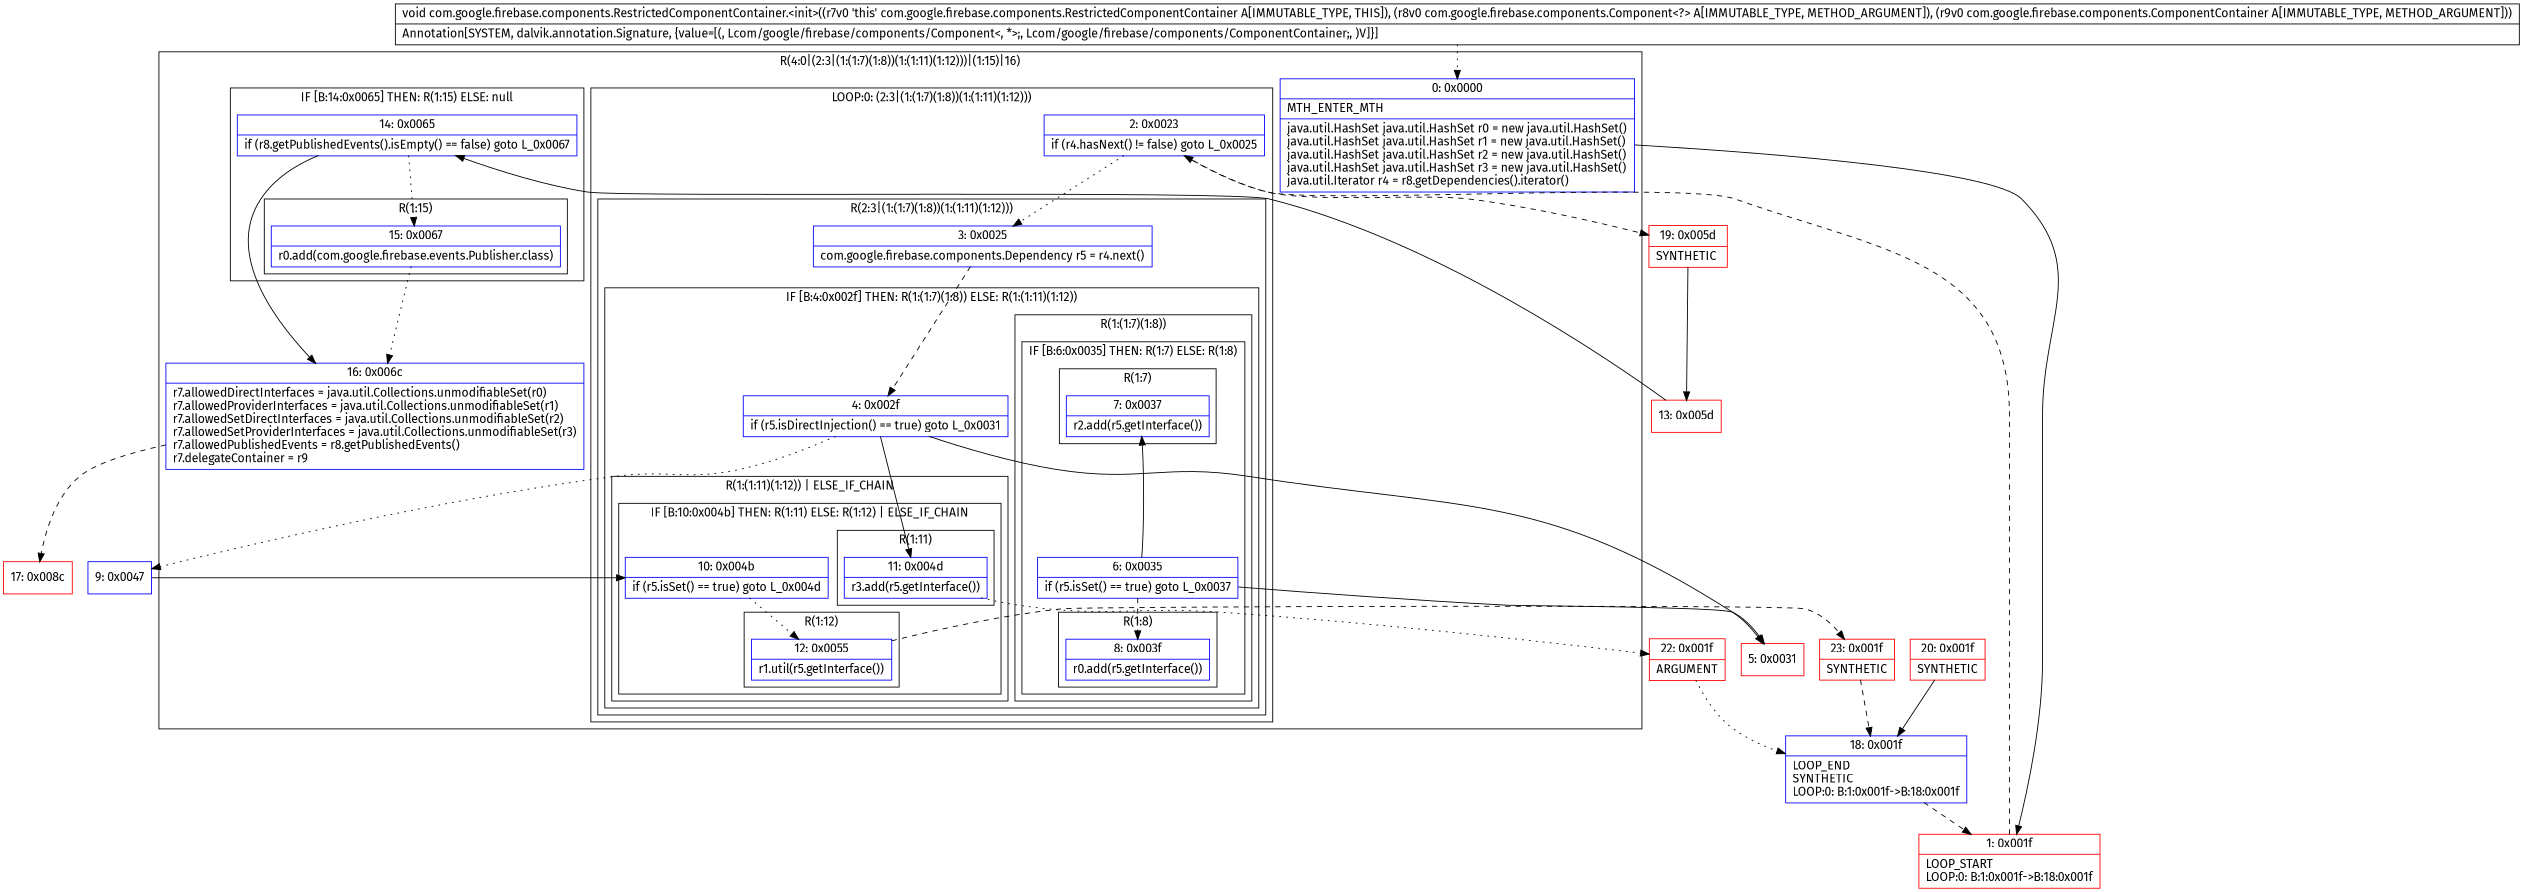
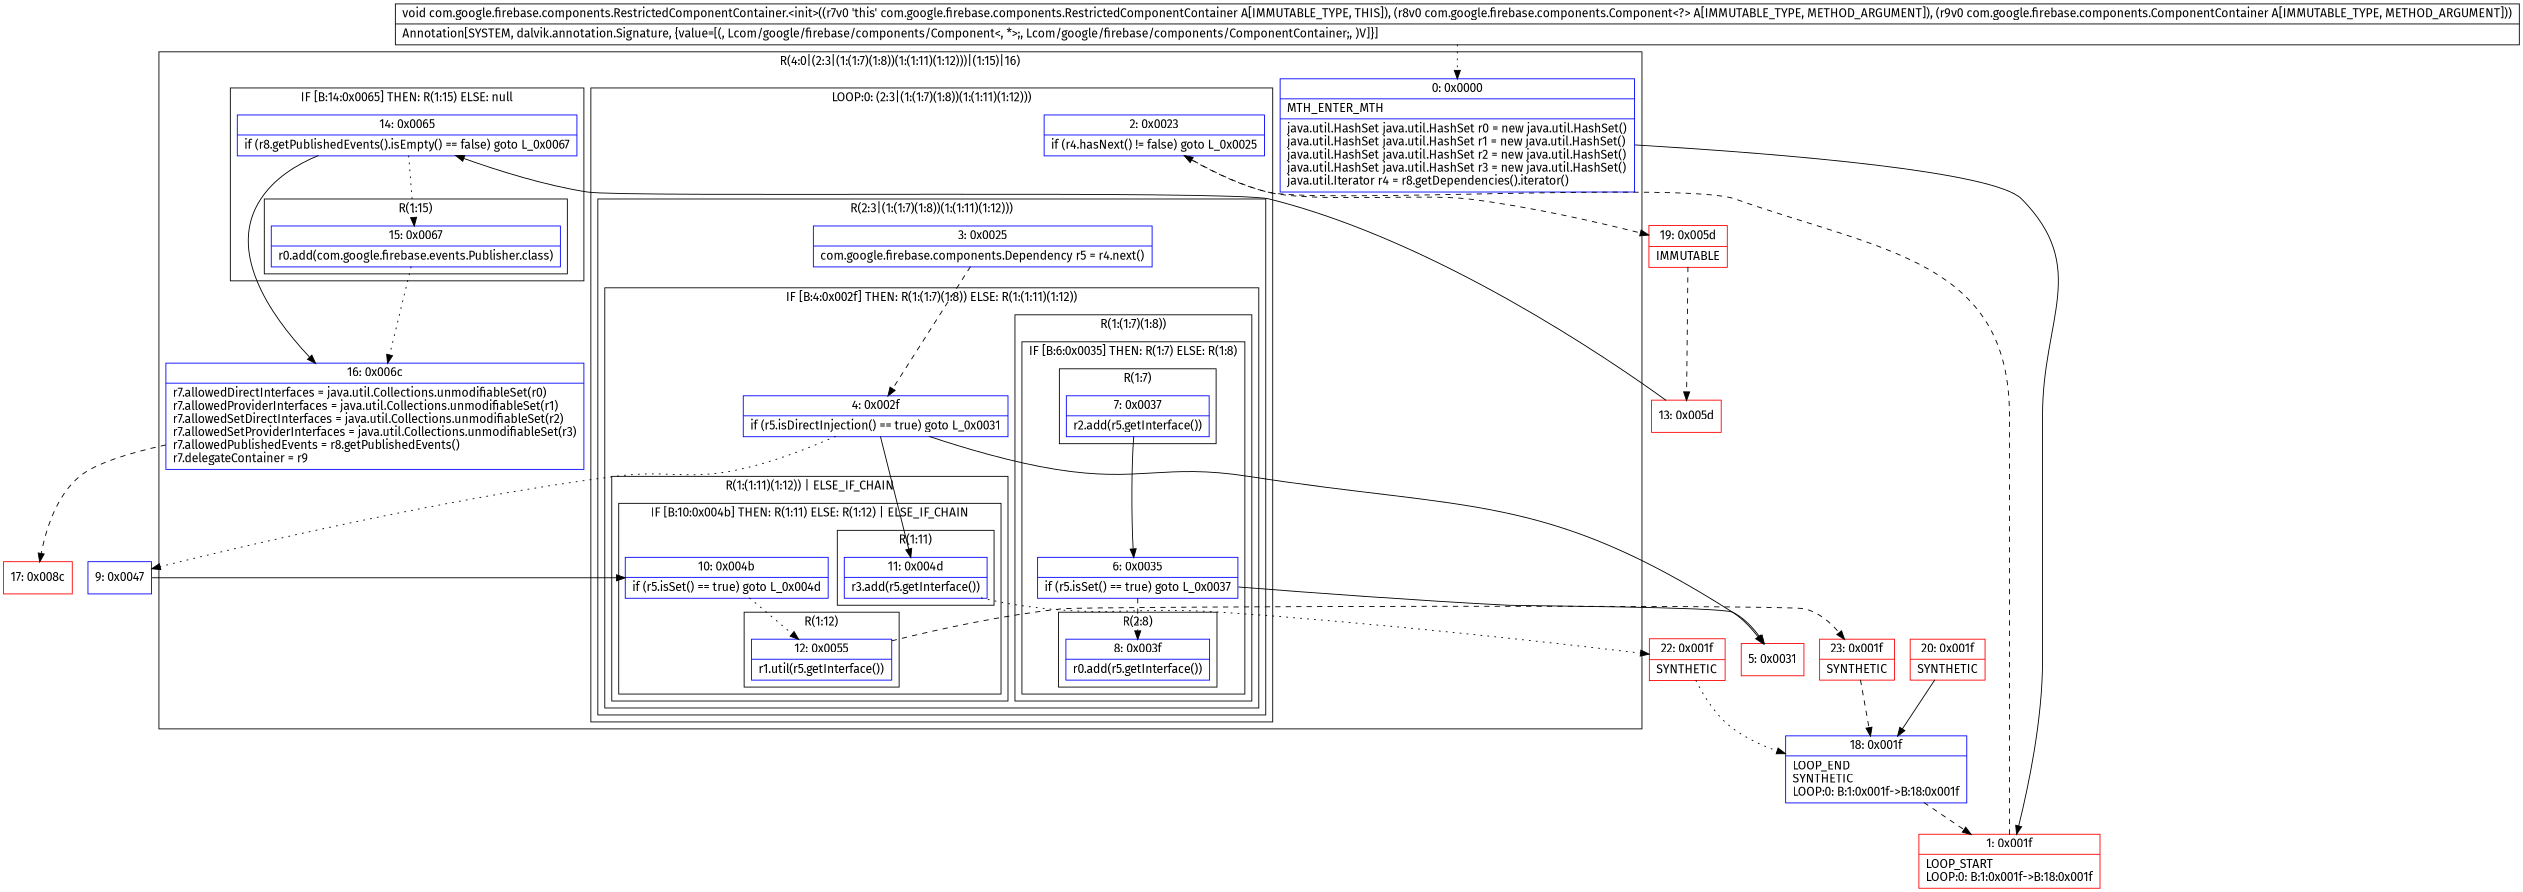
(1072, 189) -> none
(1686, 256) -> (1688, 256)
(1687, 329) -> (1687, 329)
(1144, 501) -> (1132, 493)
(1138, 622) -> (1138, 622)
(1687, 670) -> (1687, 670)
